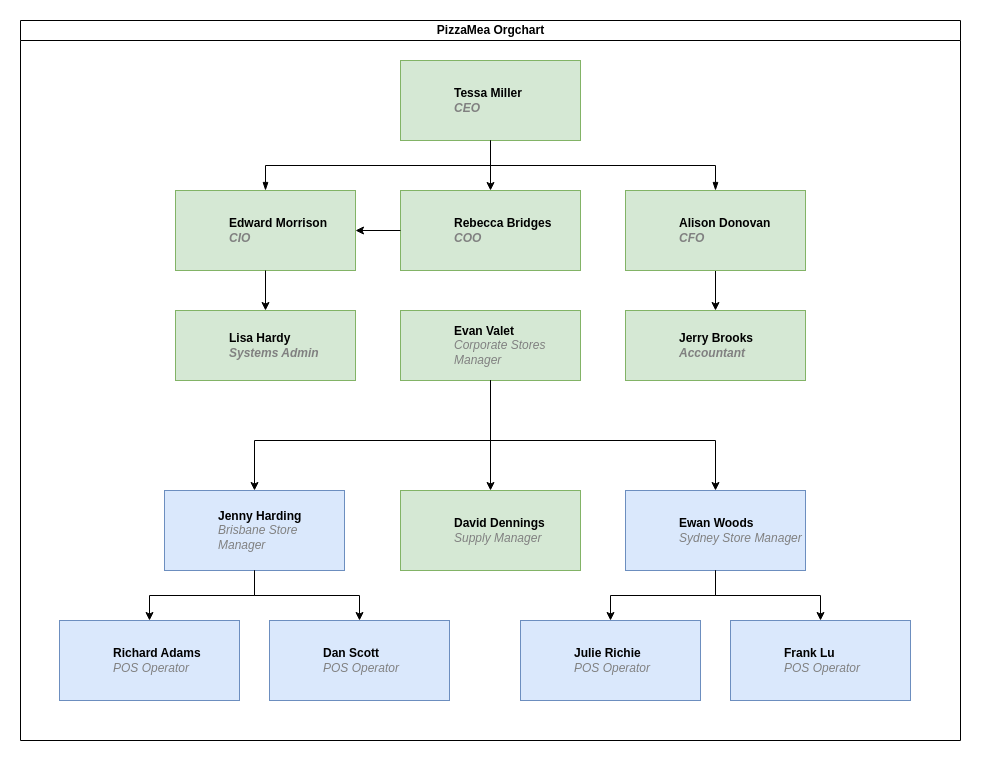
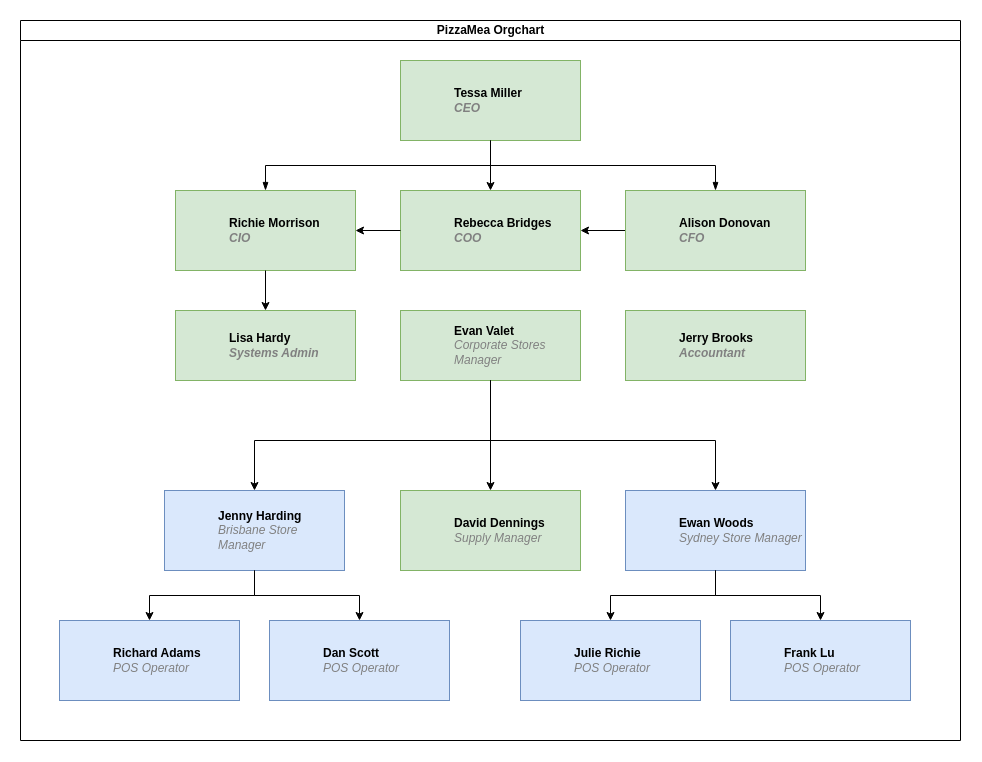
(277, 231) -> (274, 231)
(716, 287) -> (606, 231)
